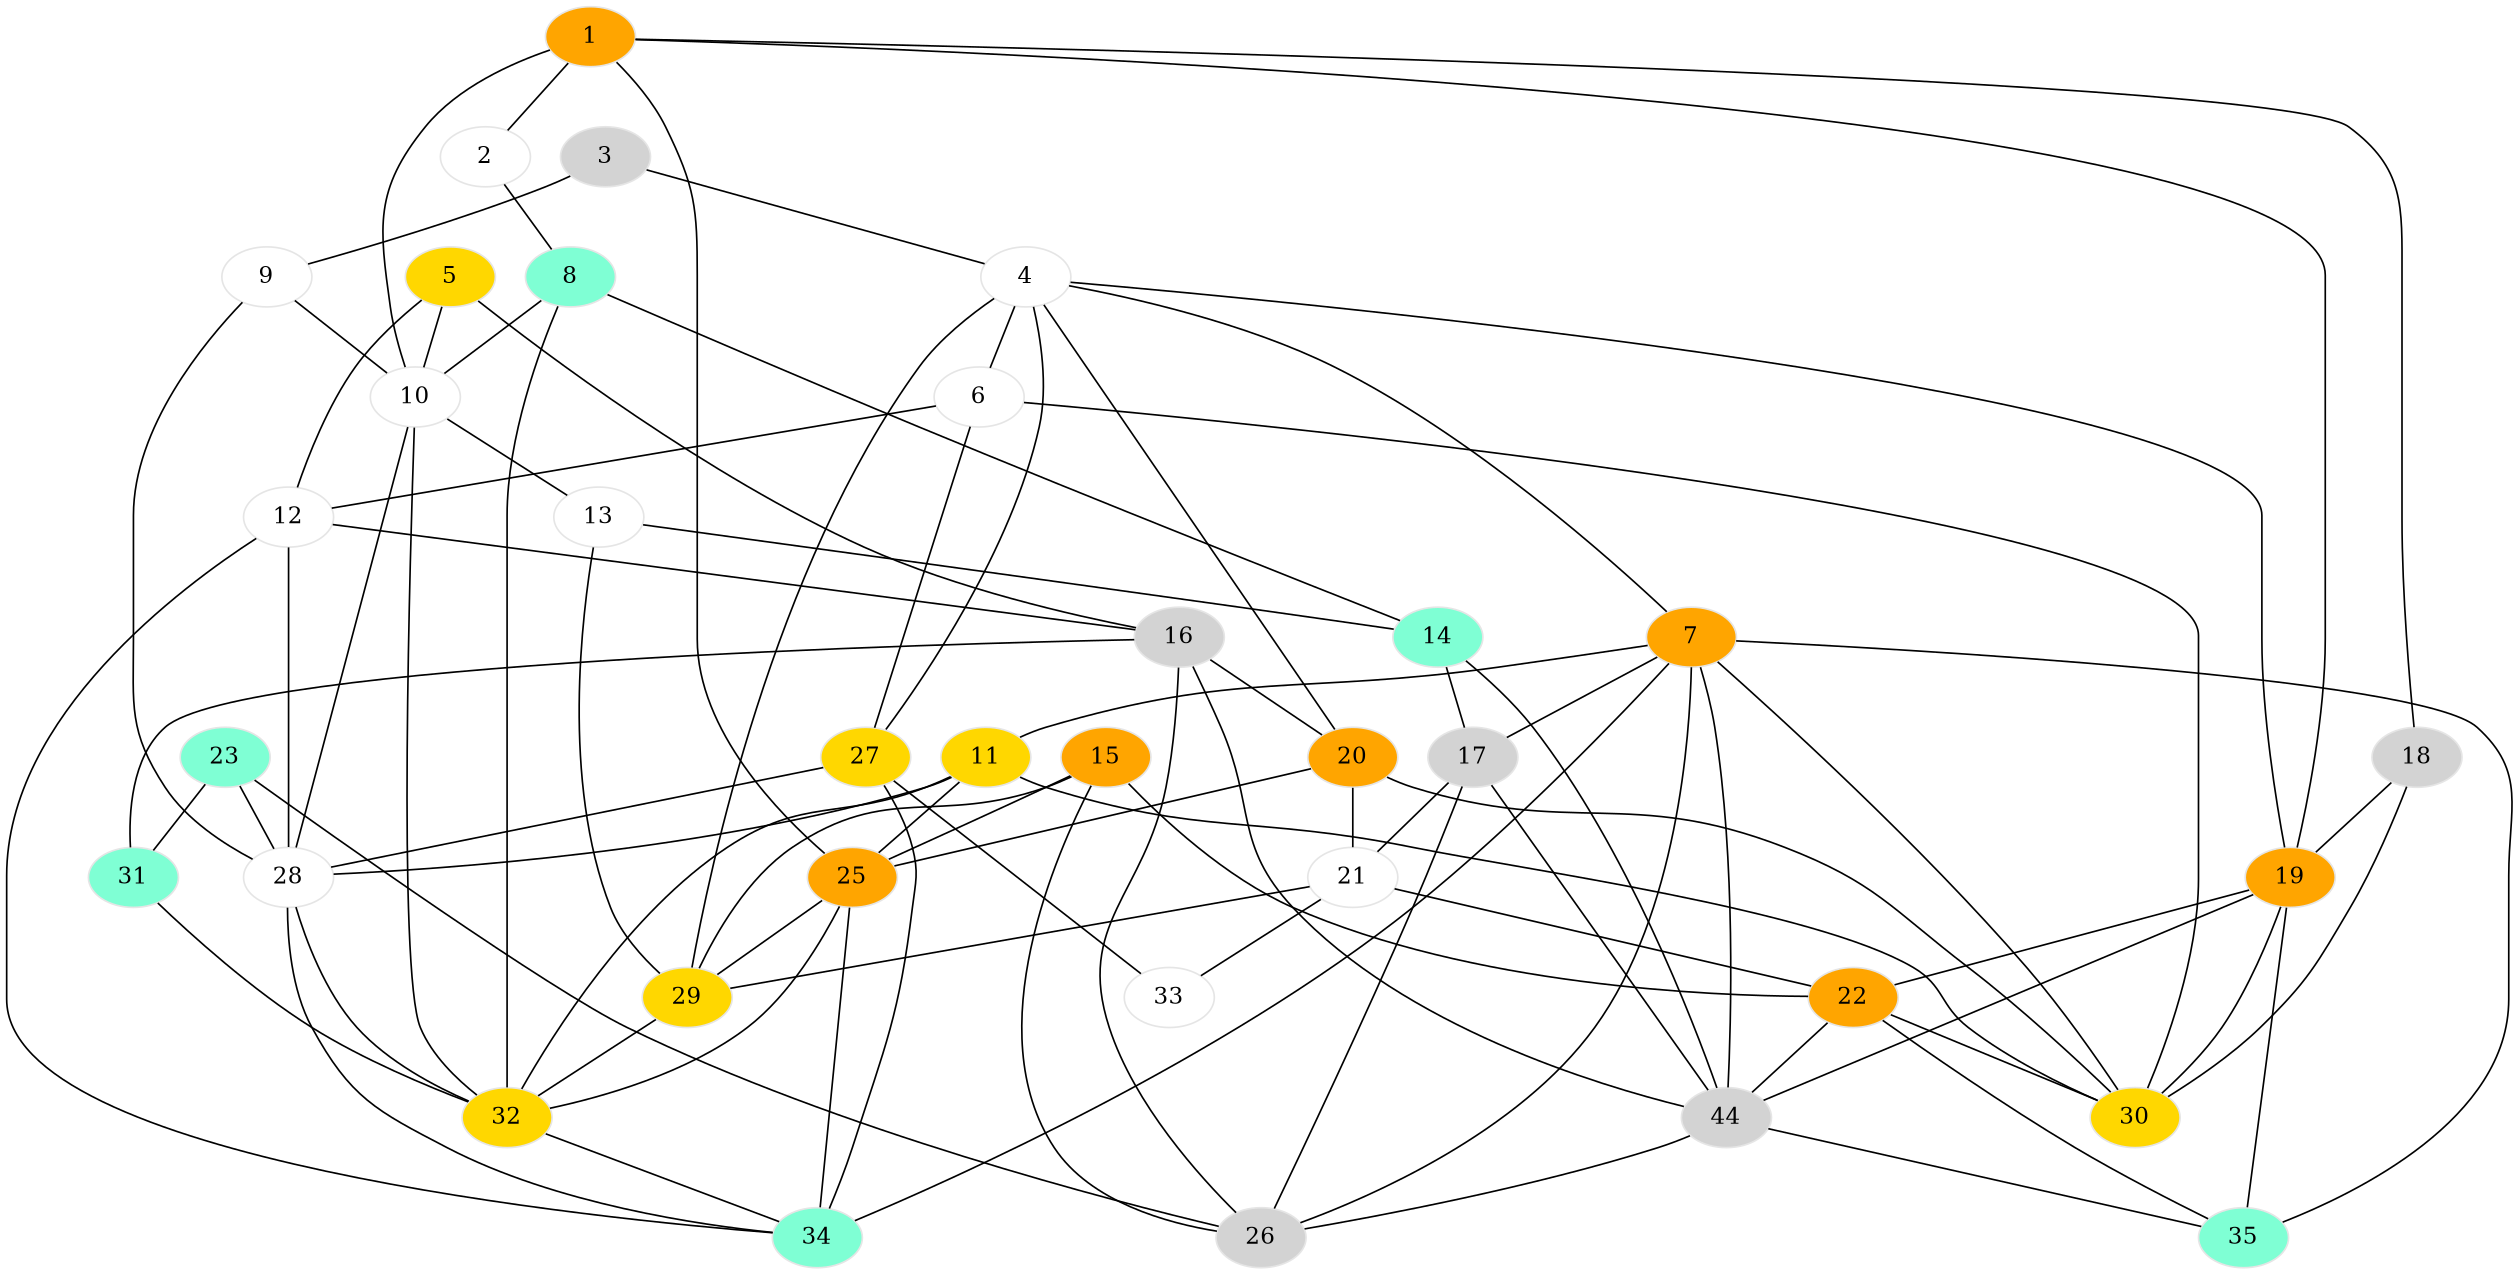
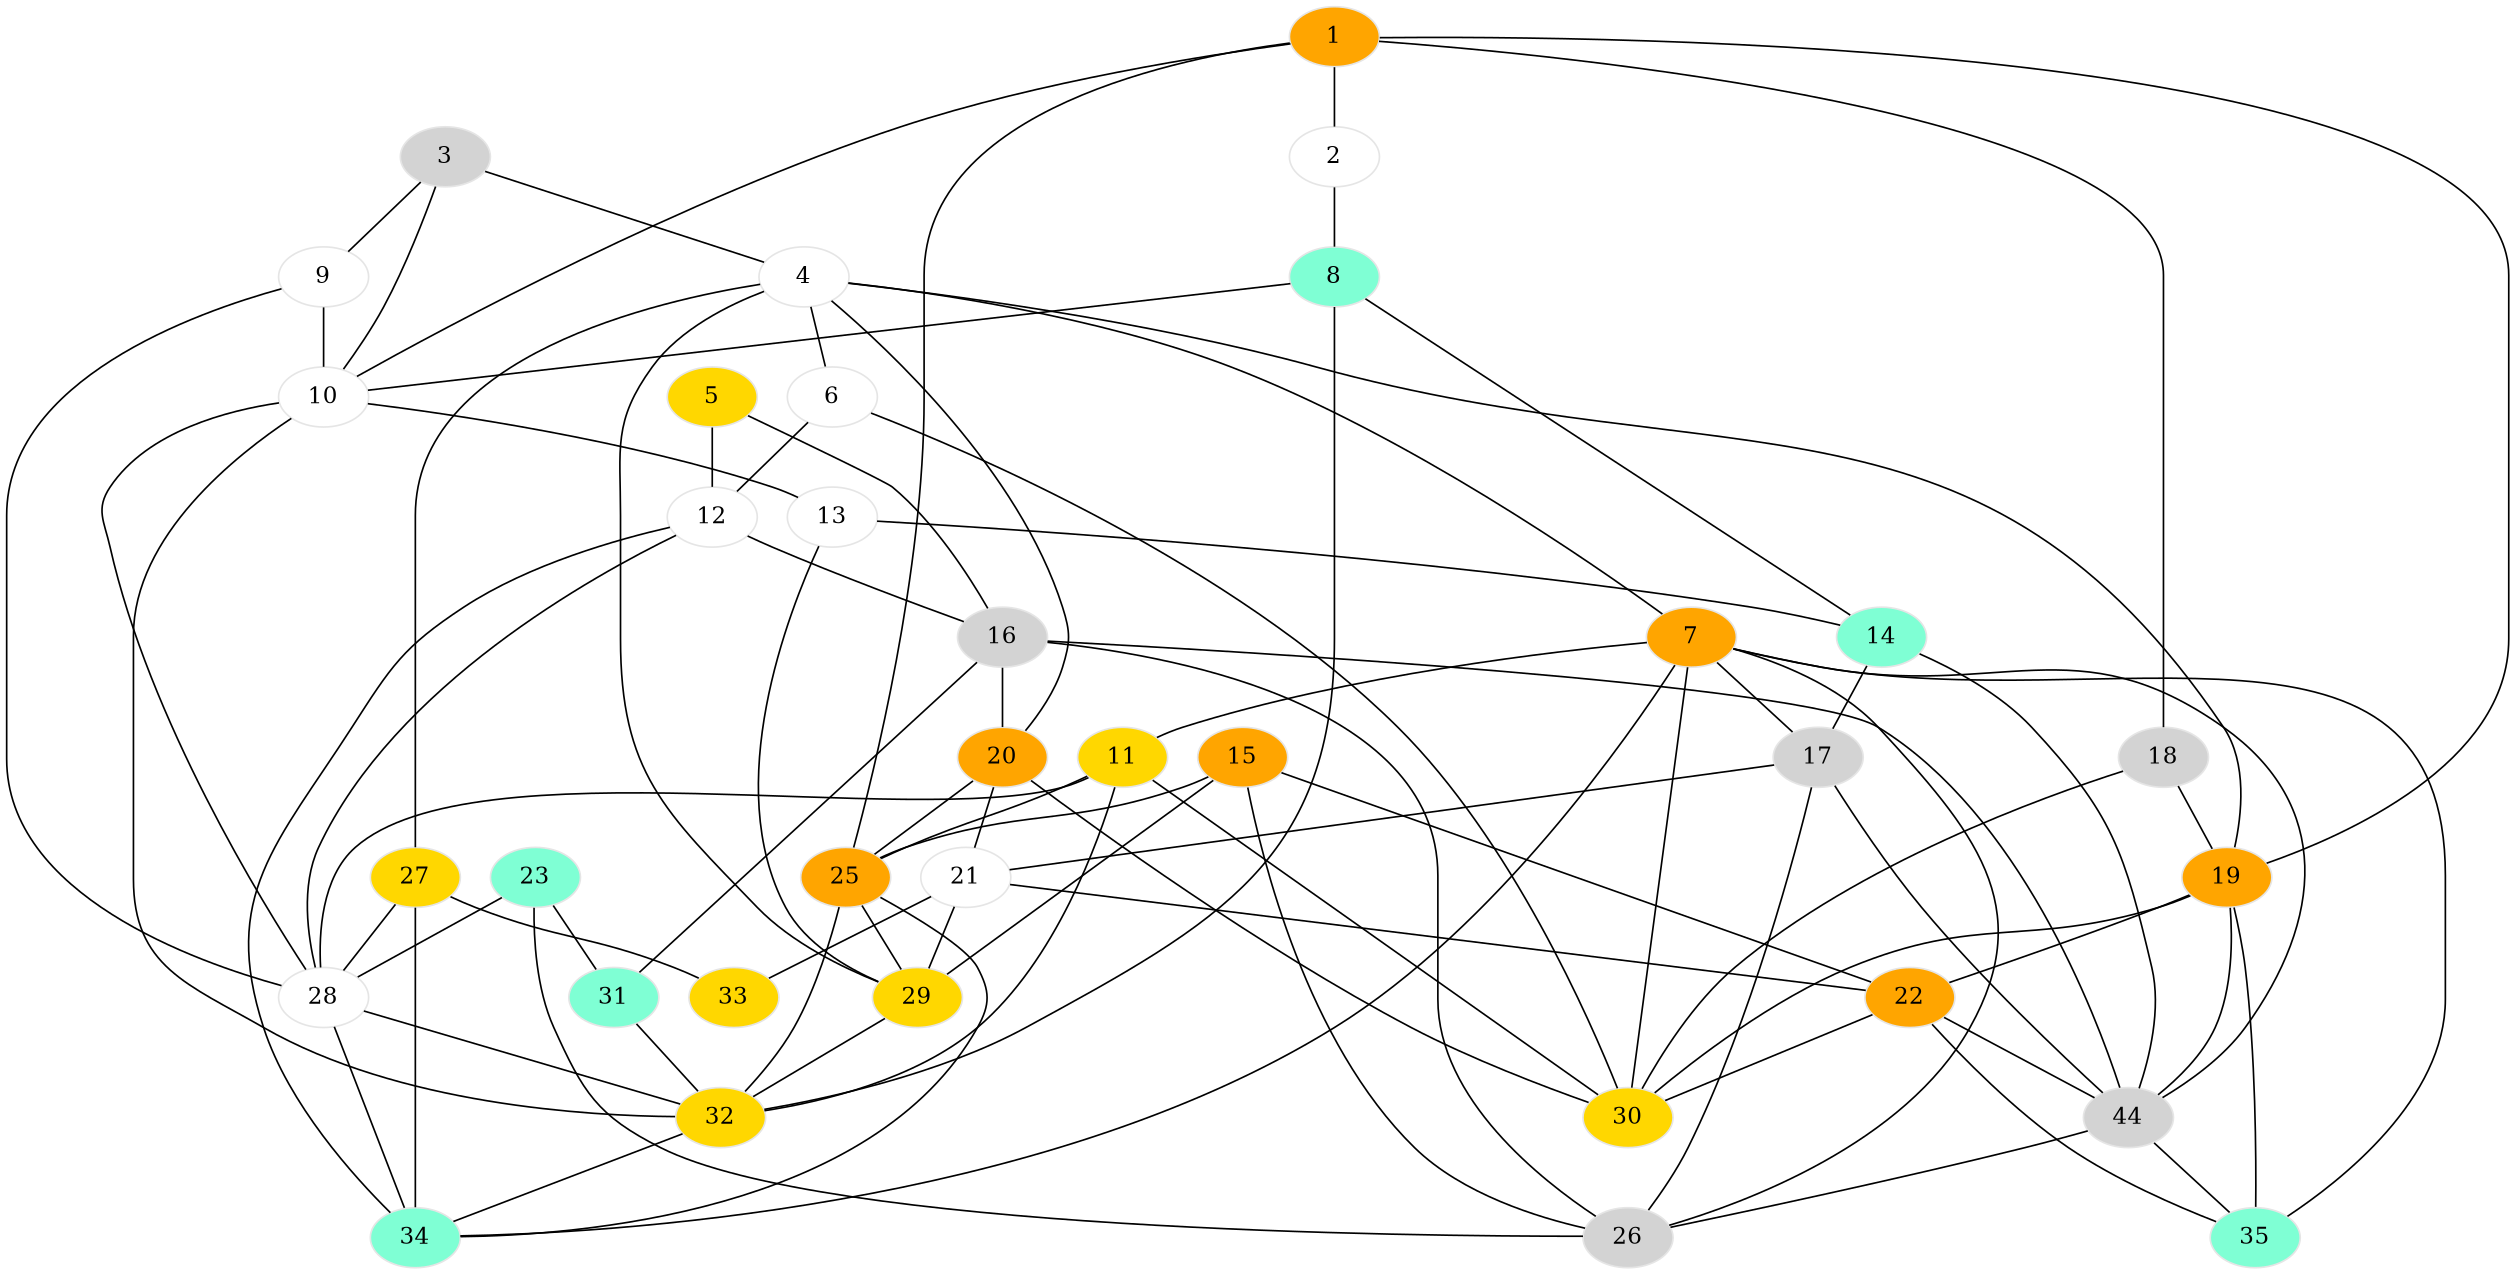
(433, 337) -> (396, 281)
(920, 585) -> none
(1169, 997) -> (734, 997)
